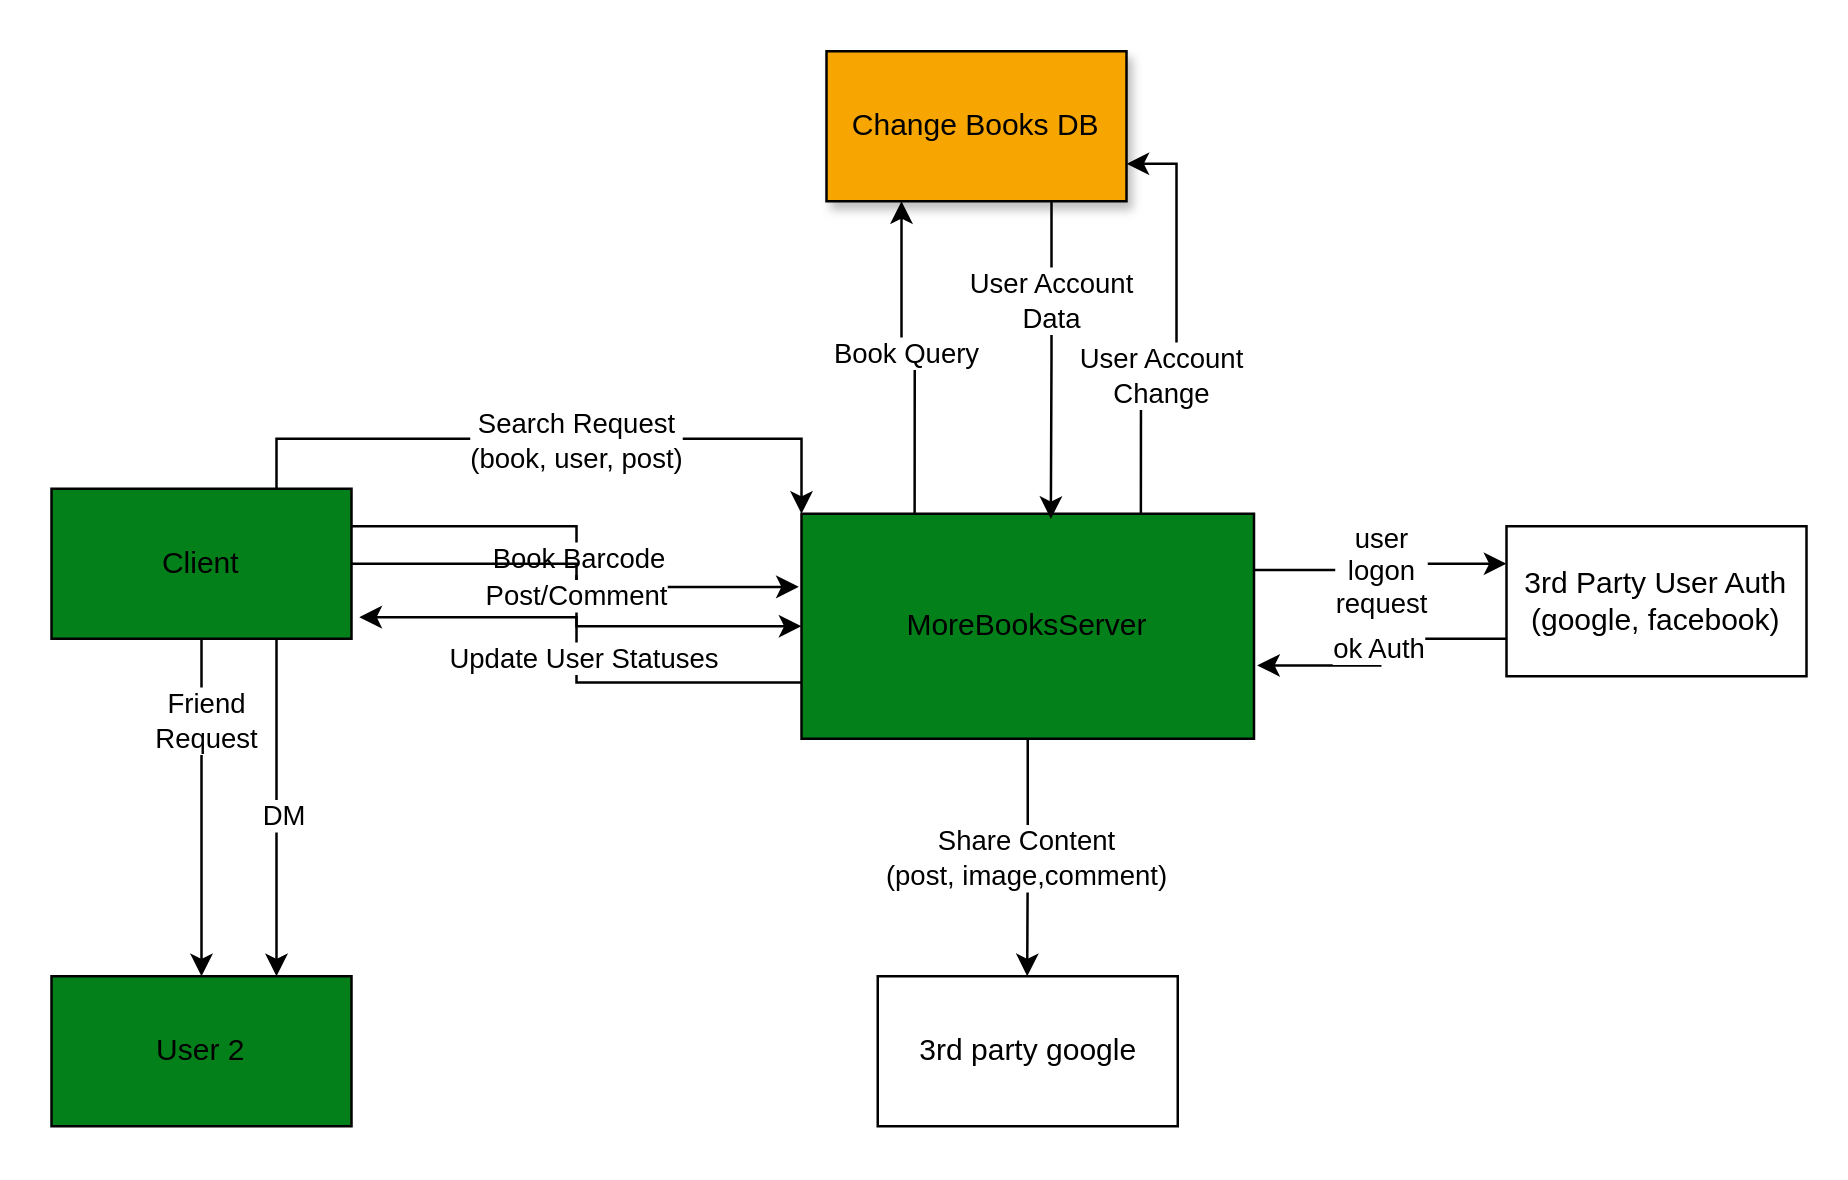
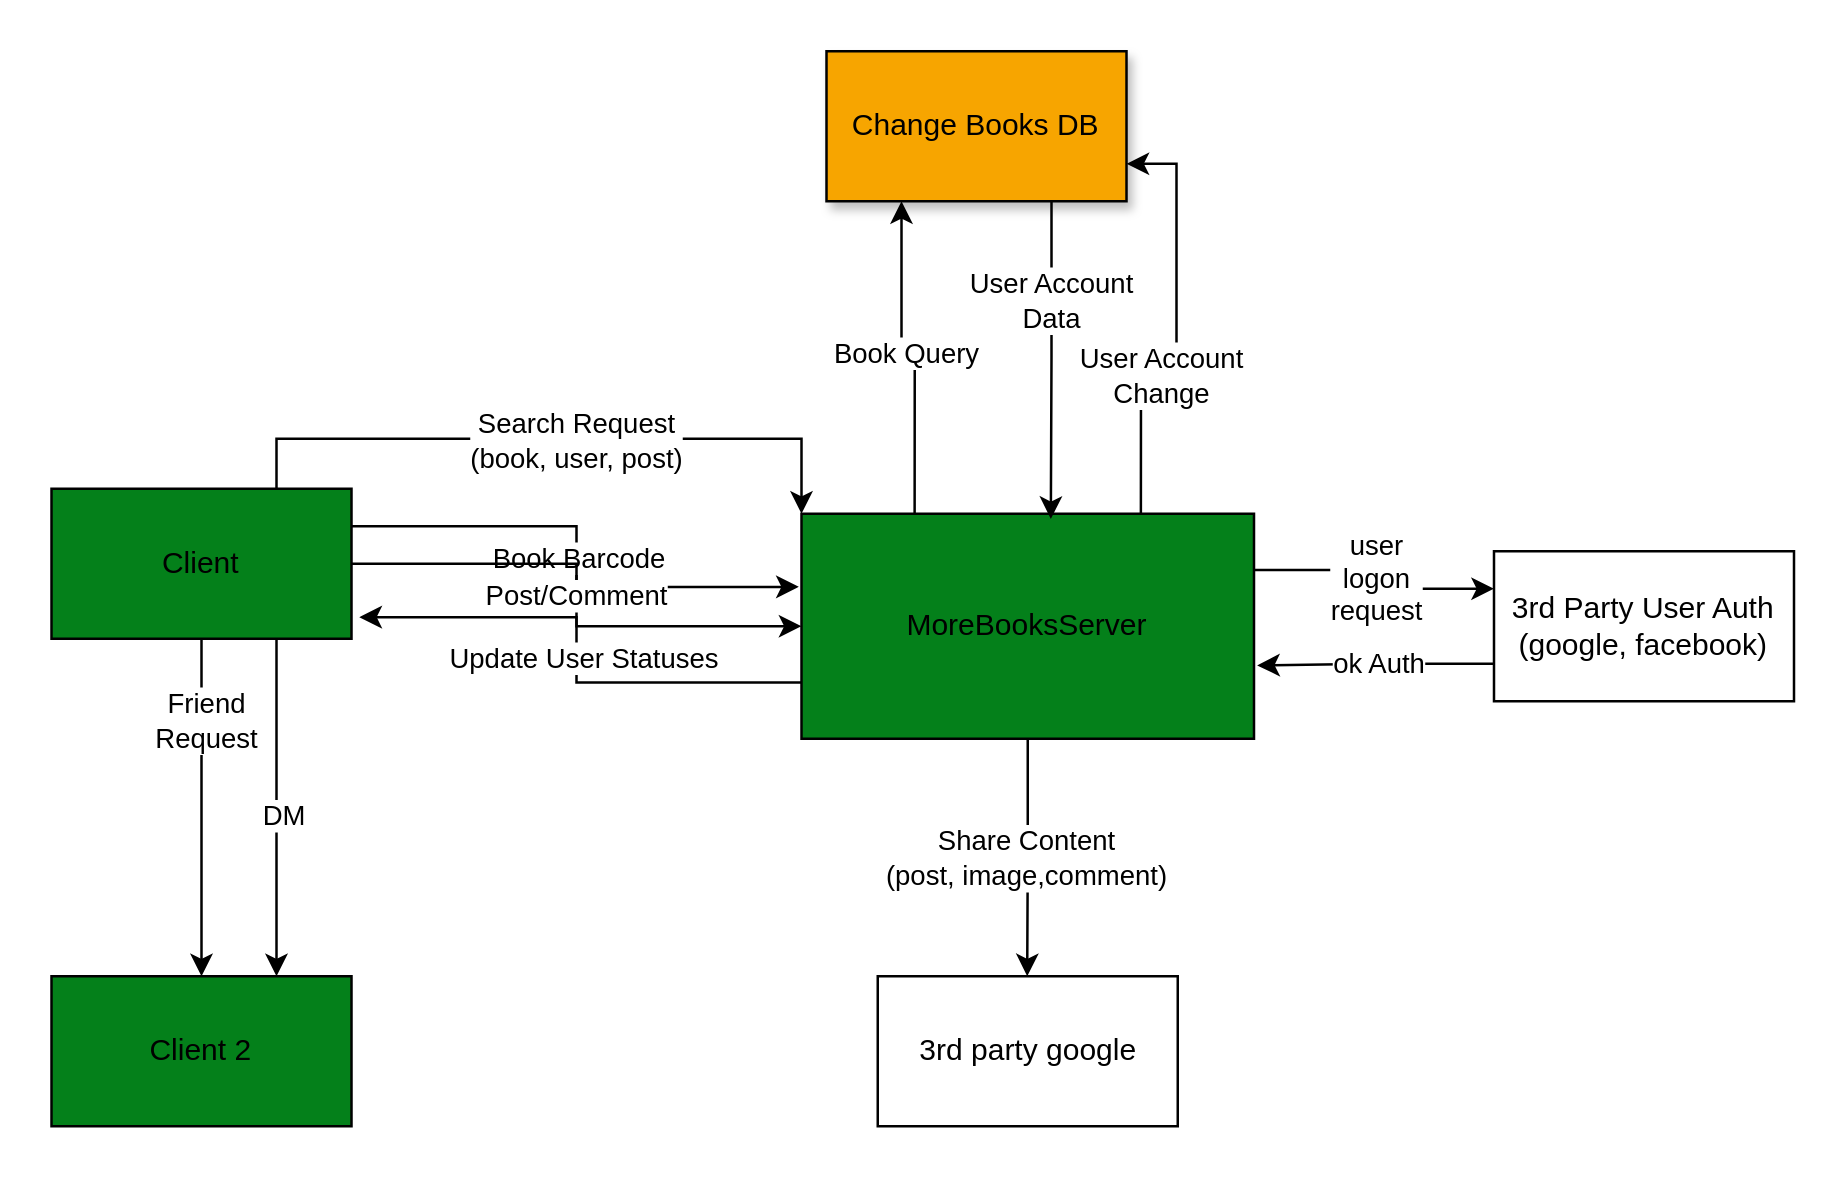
(1656, 601) -> (1644, 626)
(201, 1051) -> (201, 1051)
